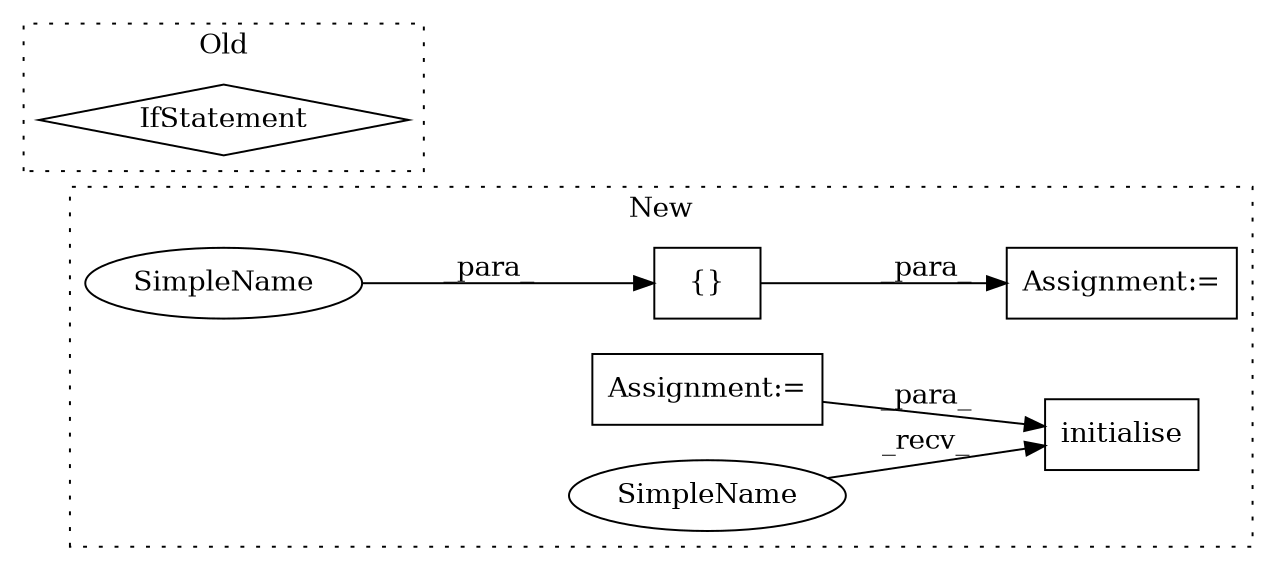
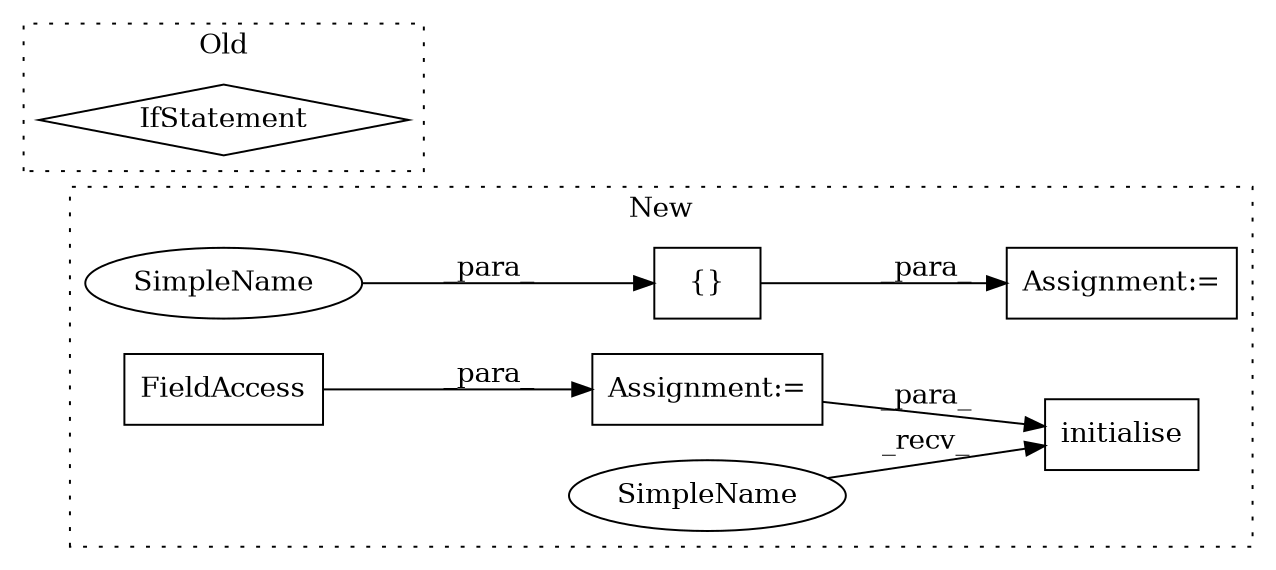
none -> (224, 389)
